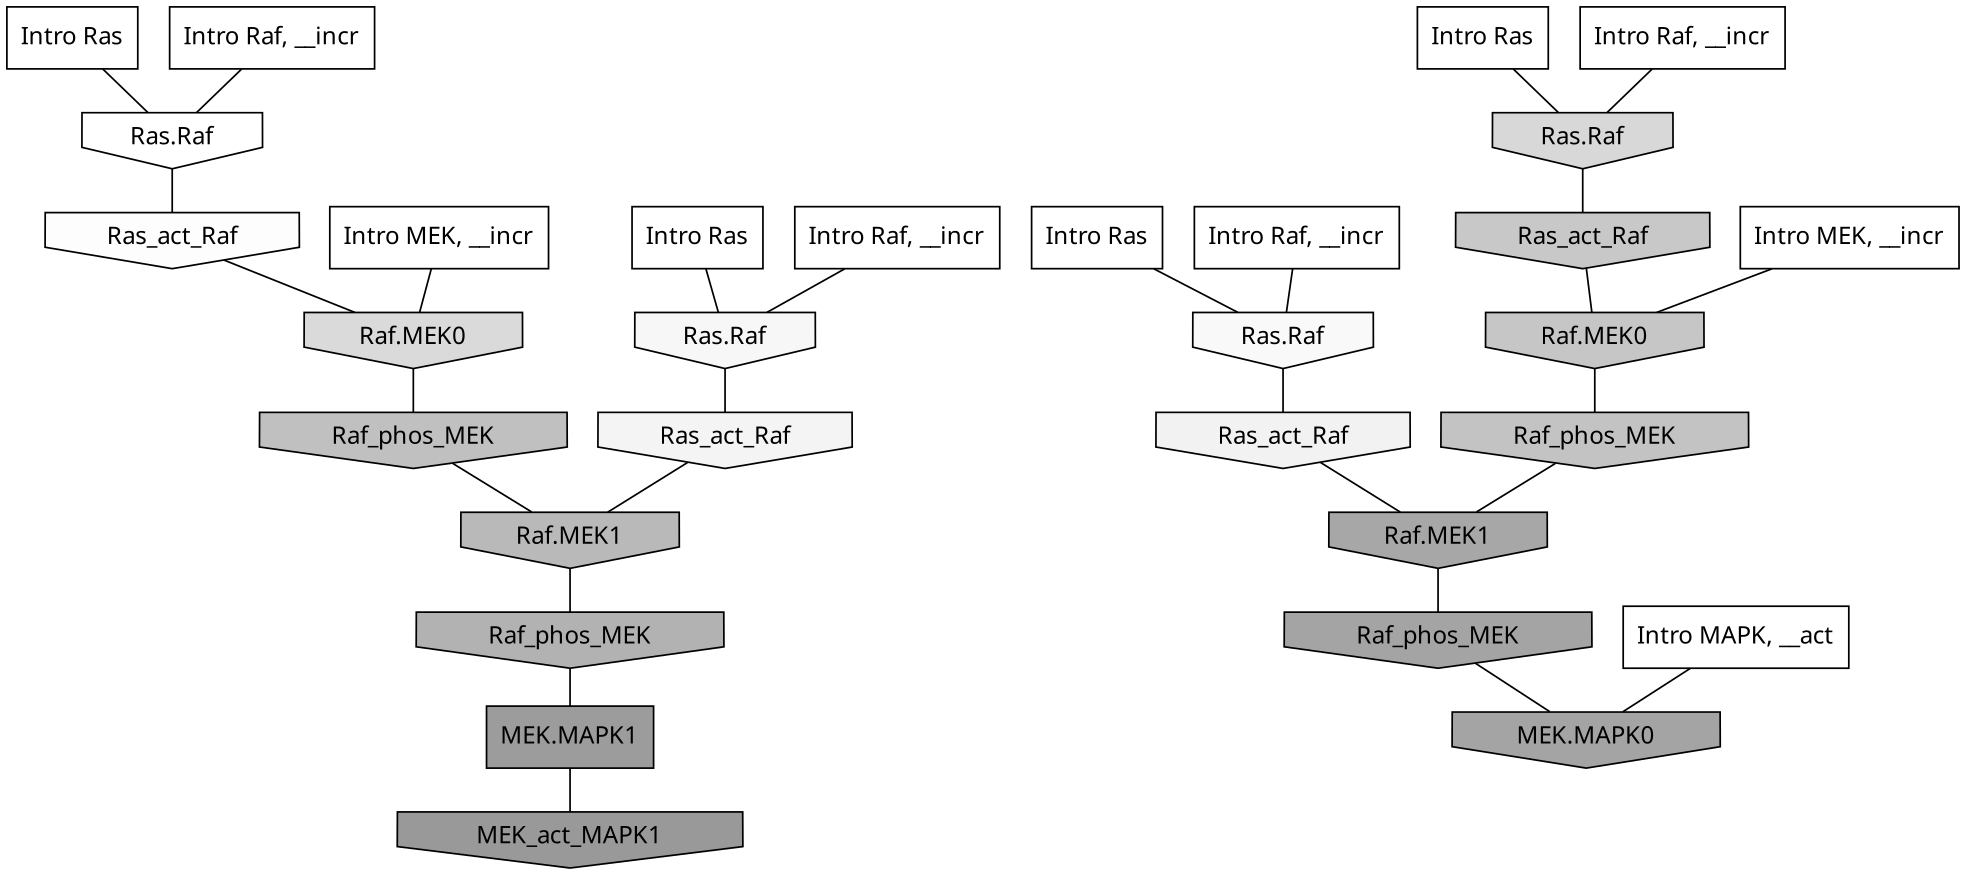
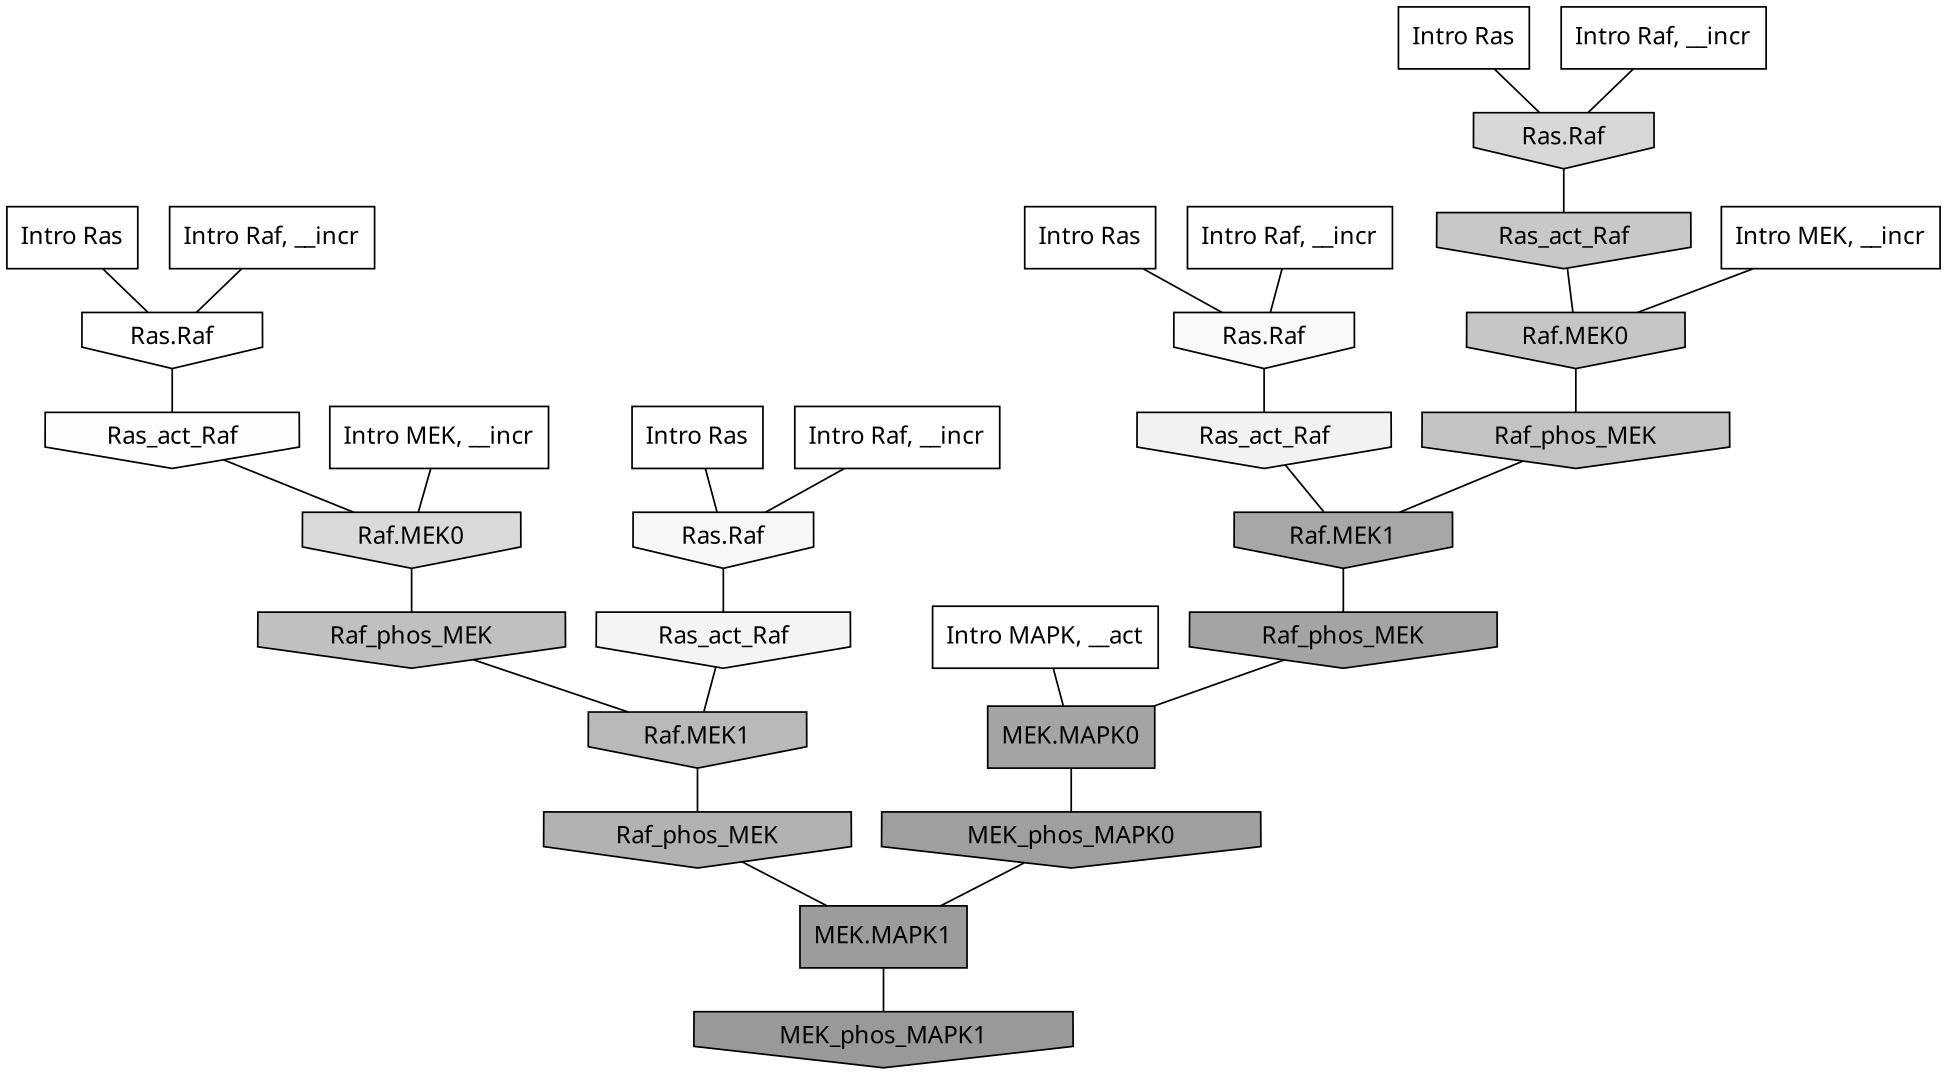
(1586, 737) -> (1071, 737)
(570, 837) -> (884, 1037)
none -> (1071, 837)
